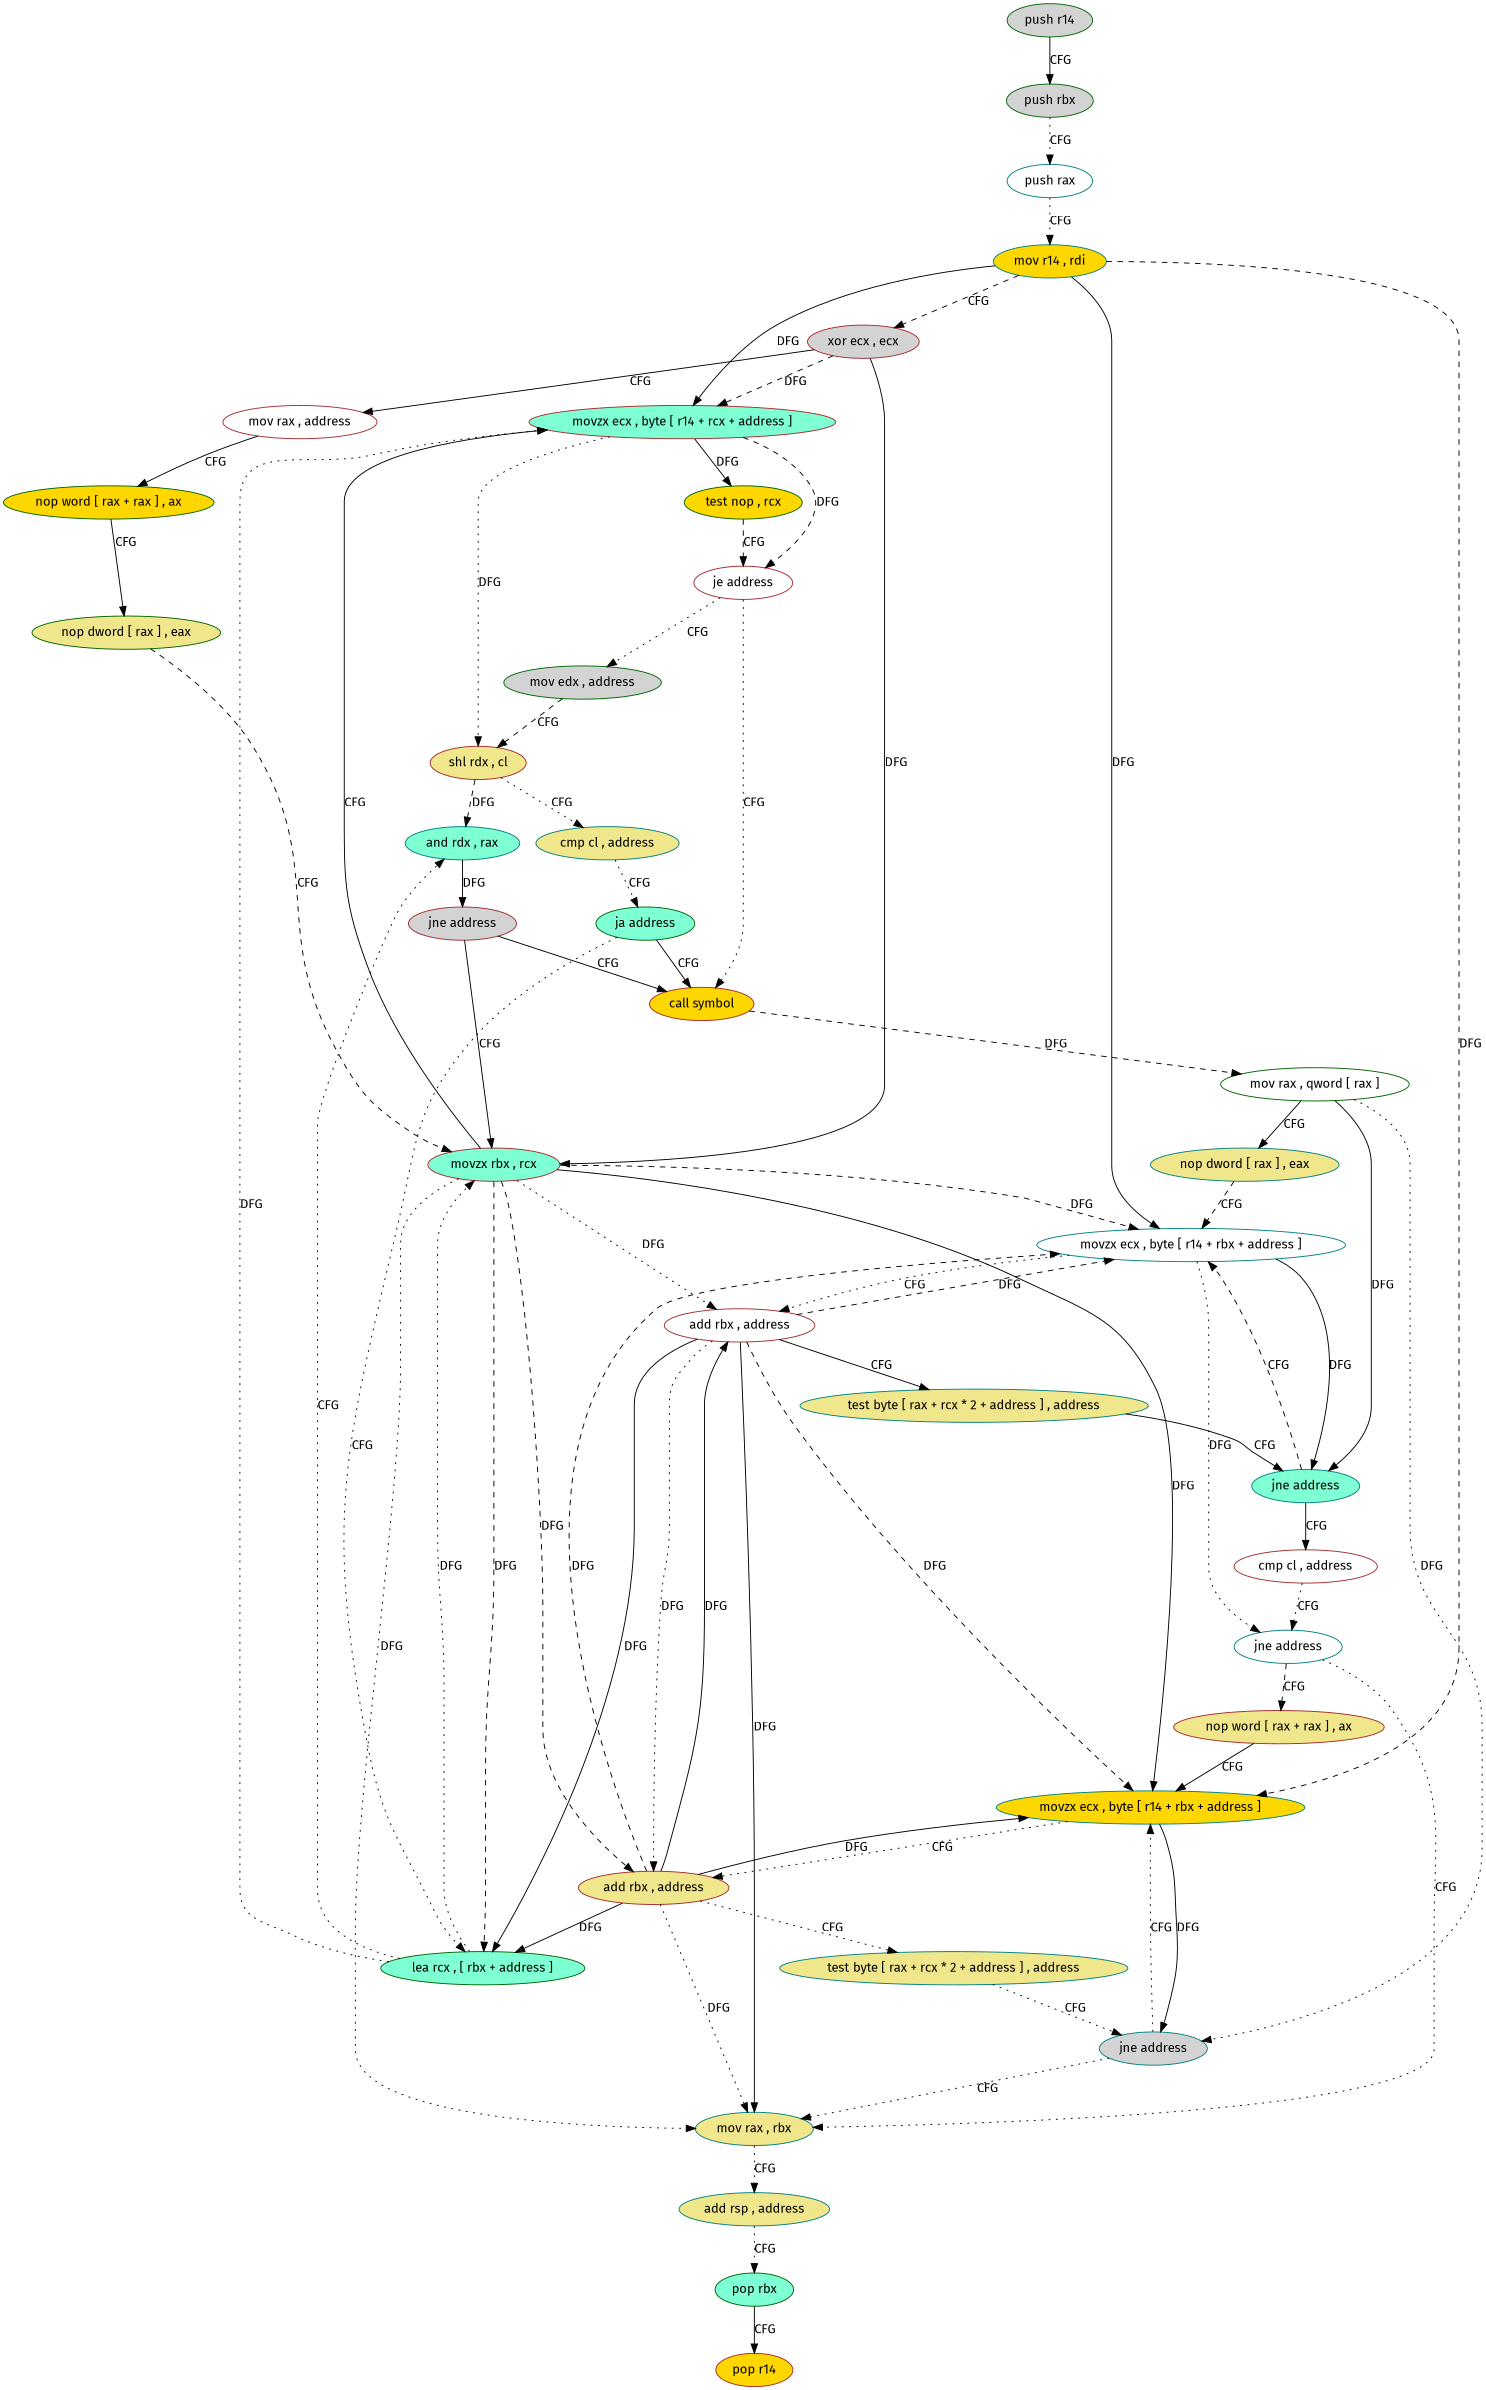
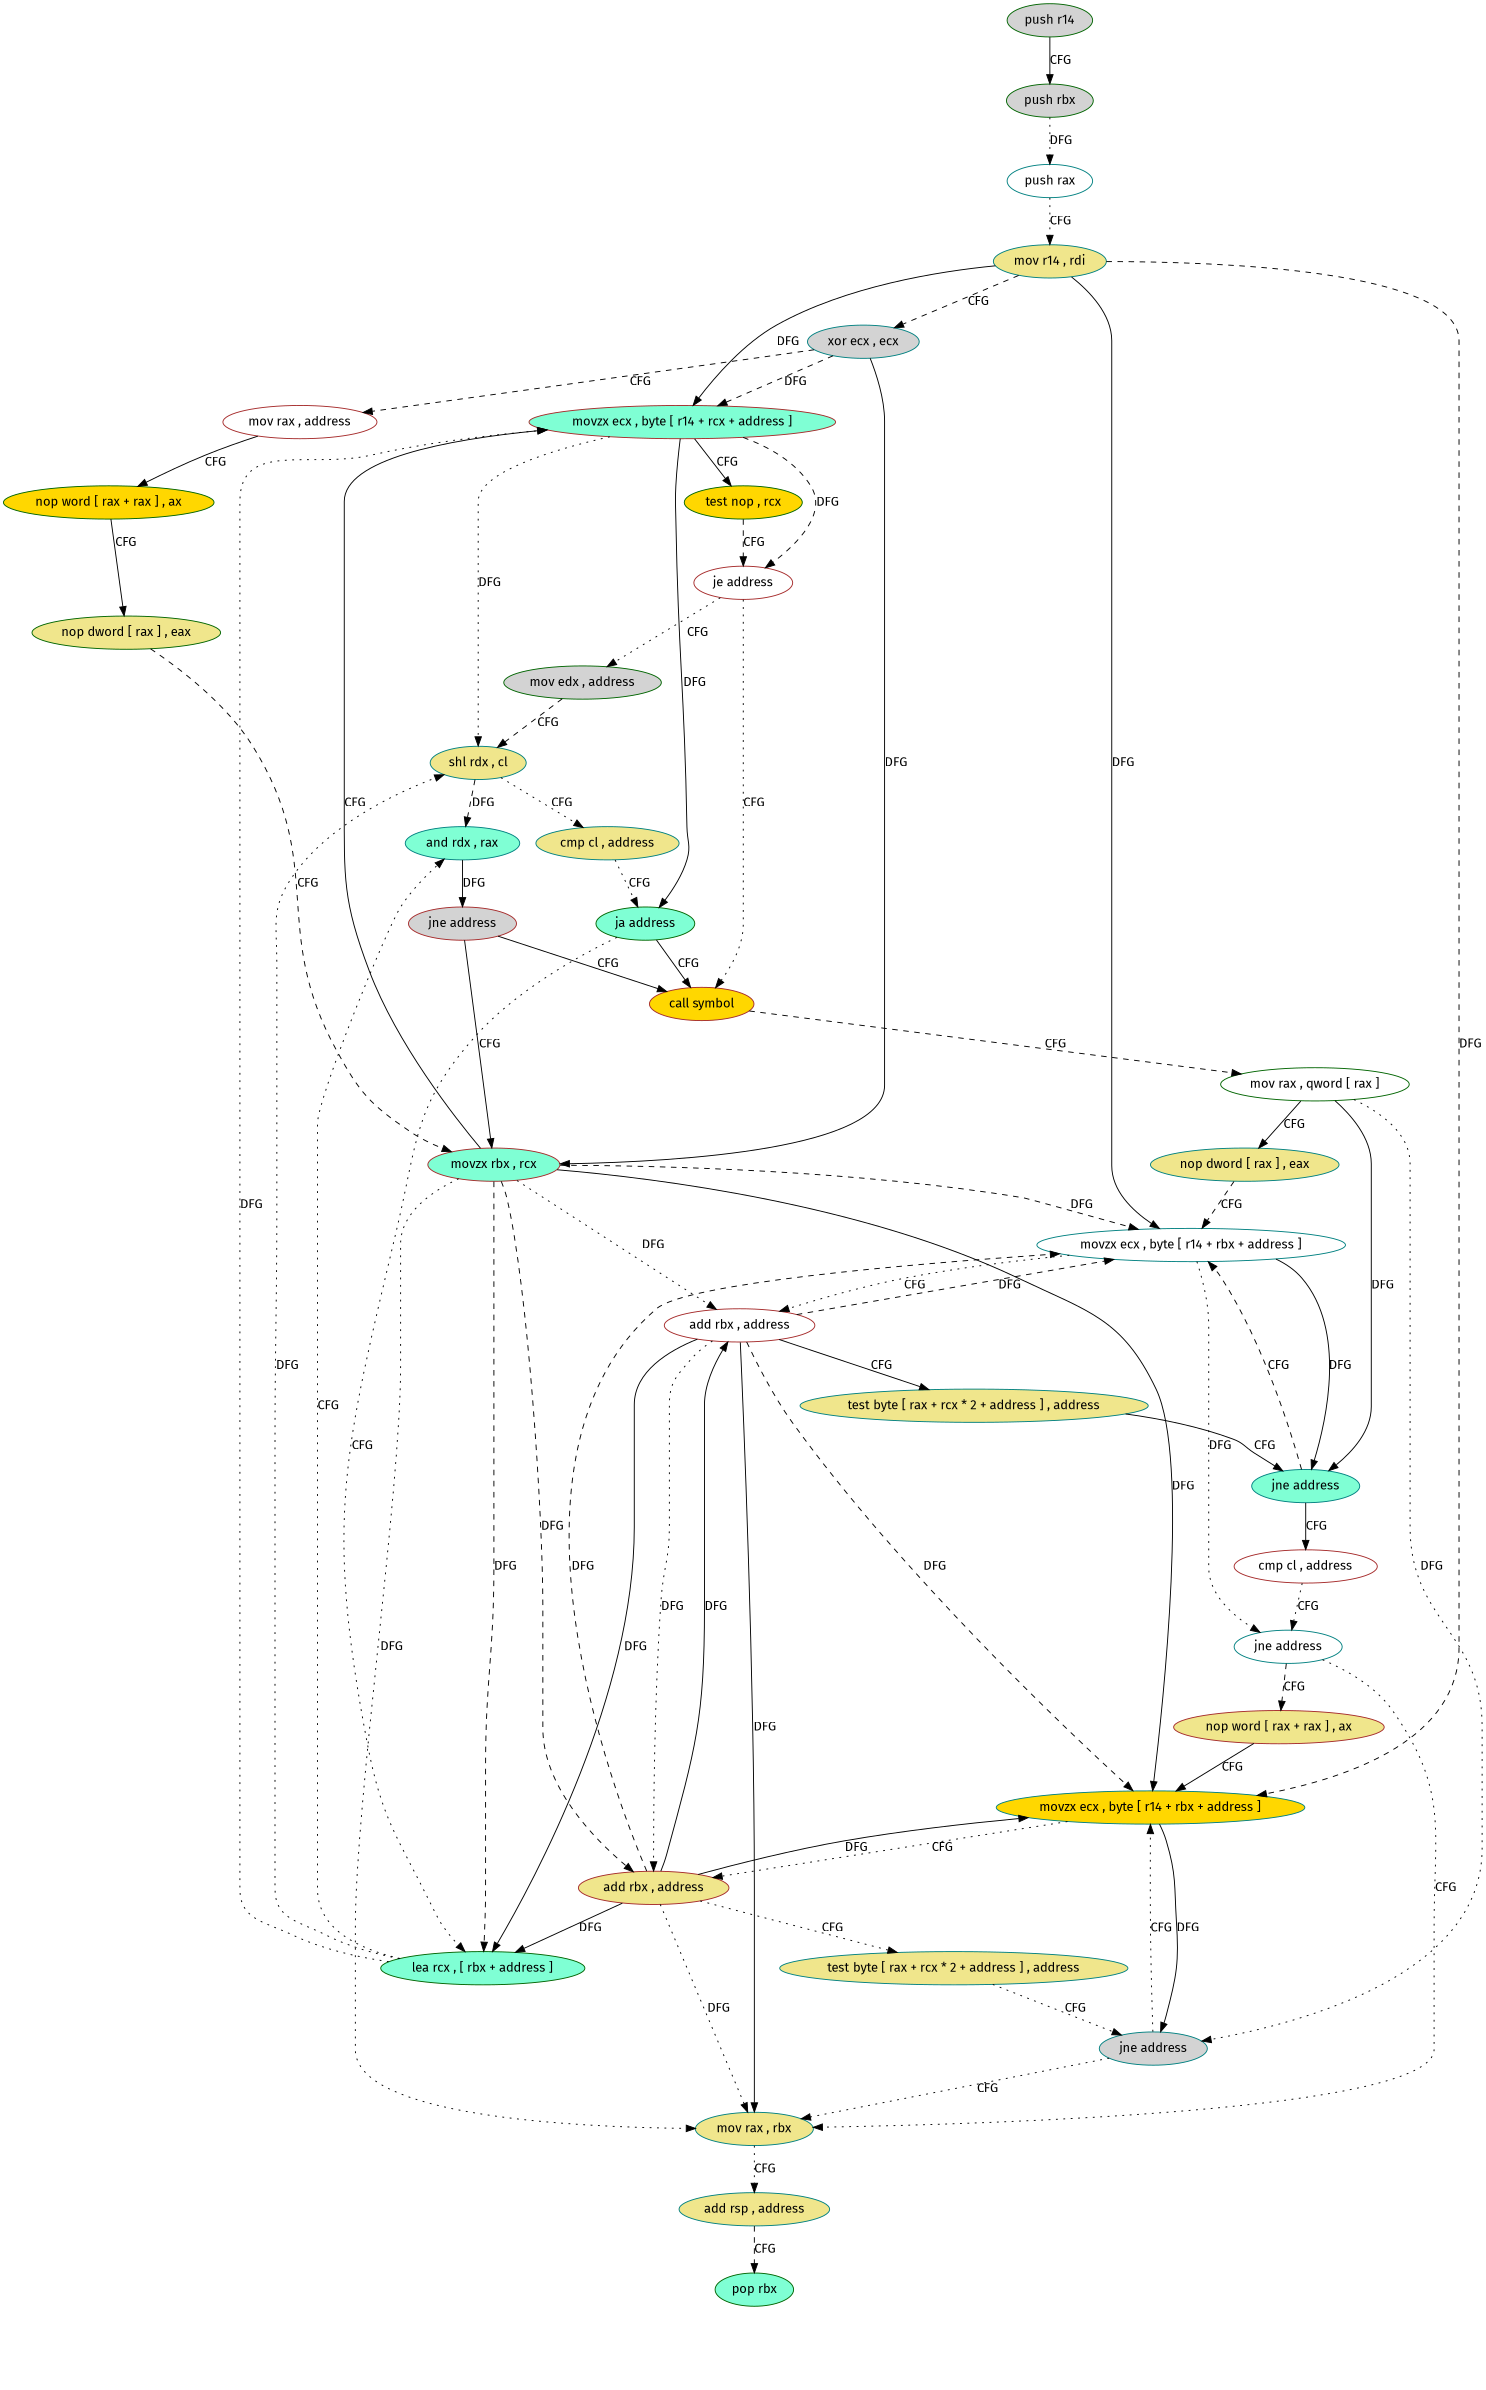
(1061, 141) -> (1061, 141)
(1050, 261) -> (1050, 261)
(863, 342) -> (863, 342)
(593, 381) -> (593, 381)
(728, 462) -> (728, 462)
none -> (681, 672)
(478, 763) -> (478, 763)
(1056, 1044) -> (1056, 1044)
(438, 1568) -> (275, 1369)
(754, 2245) -> (754, 2245)
(754, 2370) -> none
